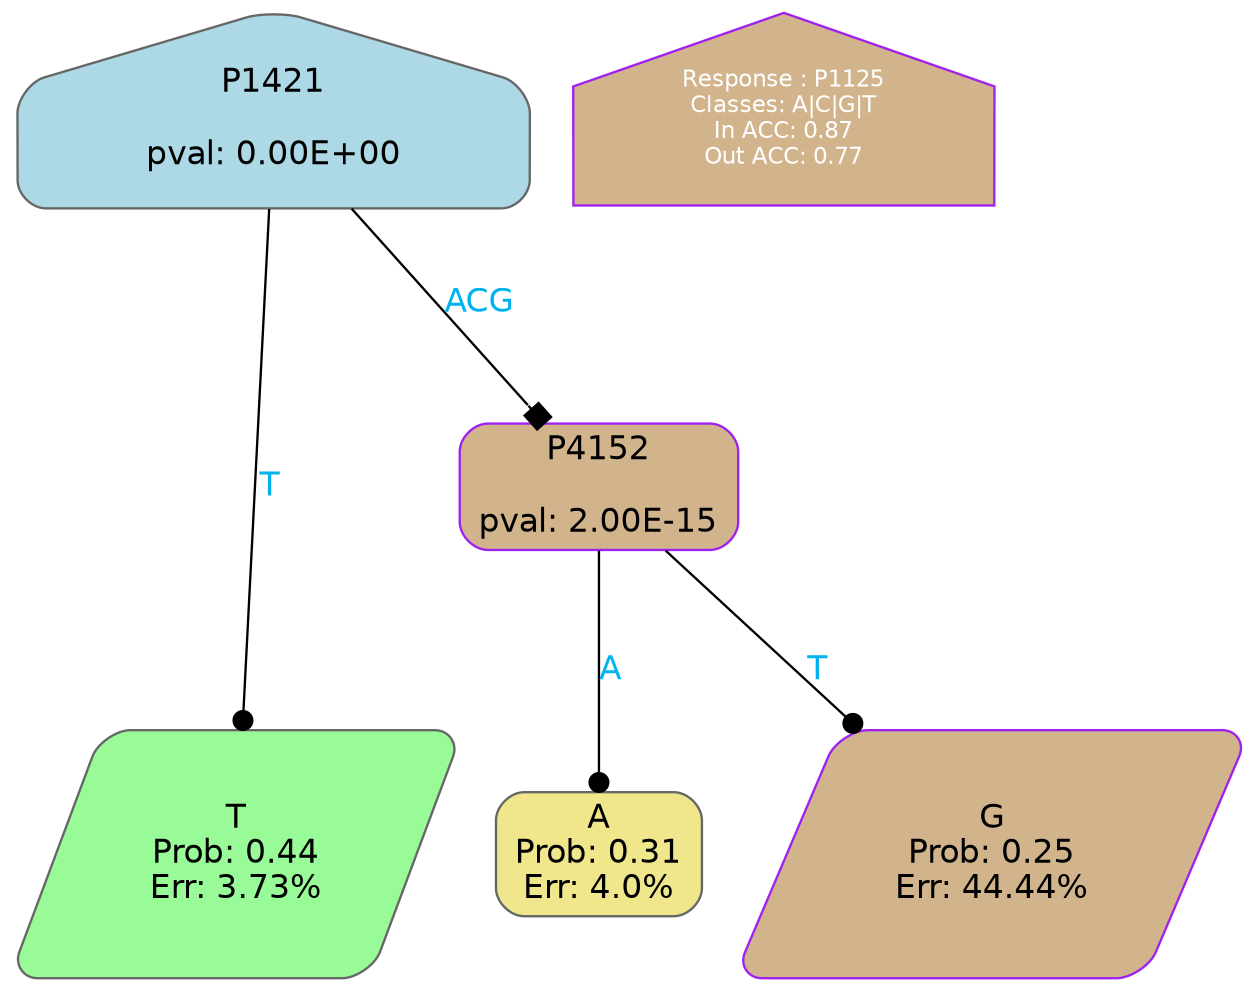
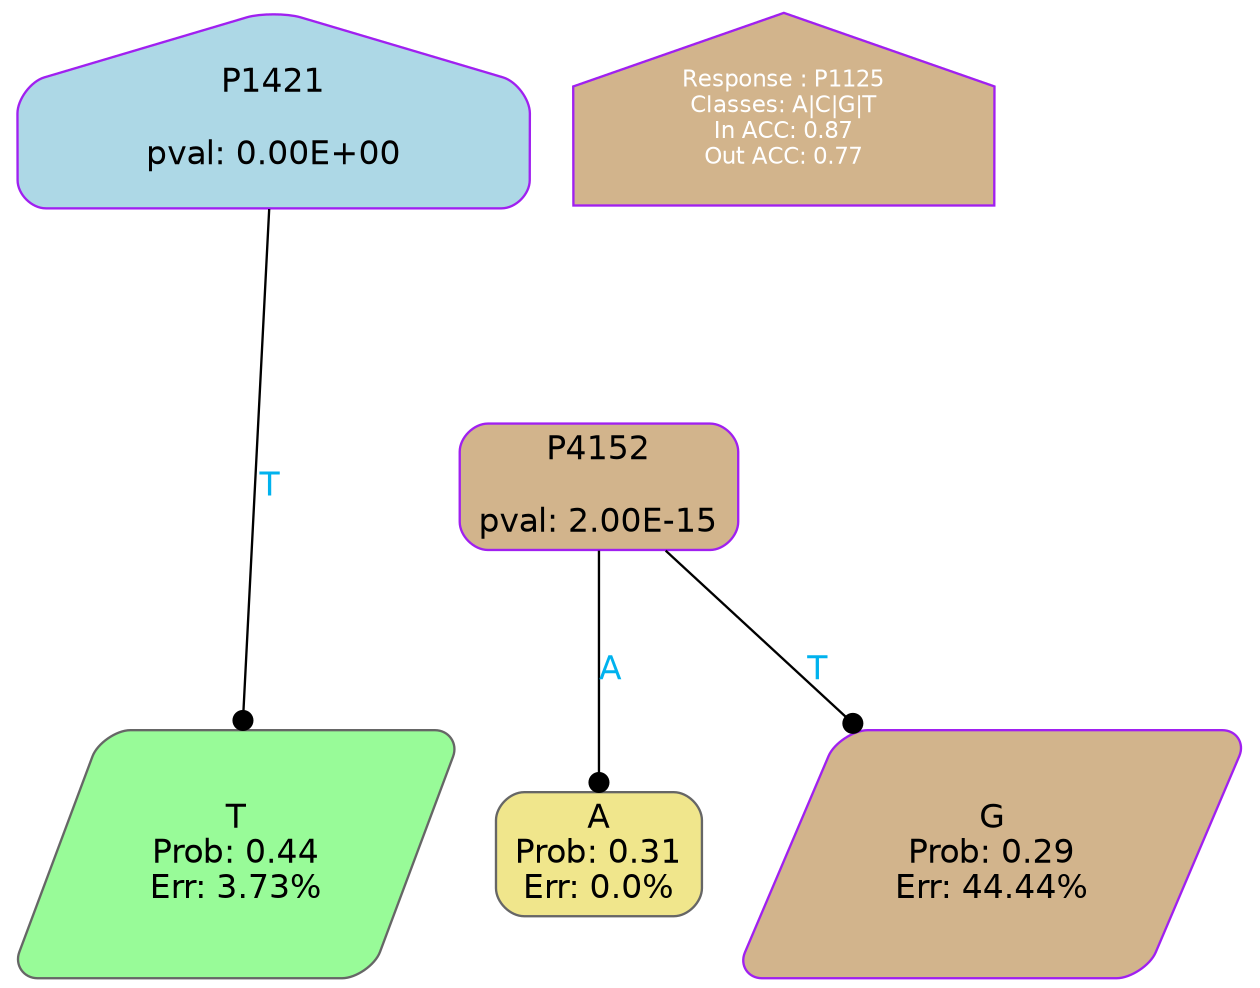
(274, 119) -> (274, 119)
(440, 307) -> none
(599, 854) -> (599, 854)
(992, 854) -> (992, 854)
